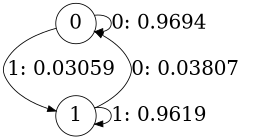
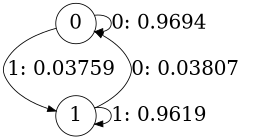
(68, 70) -> (68, 70)
